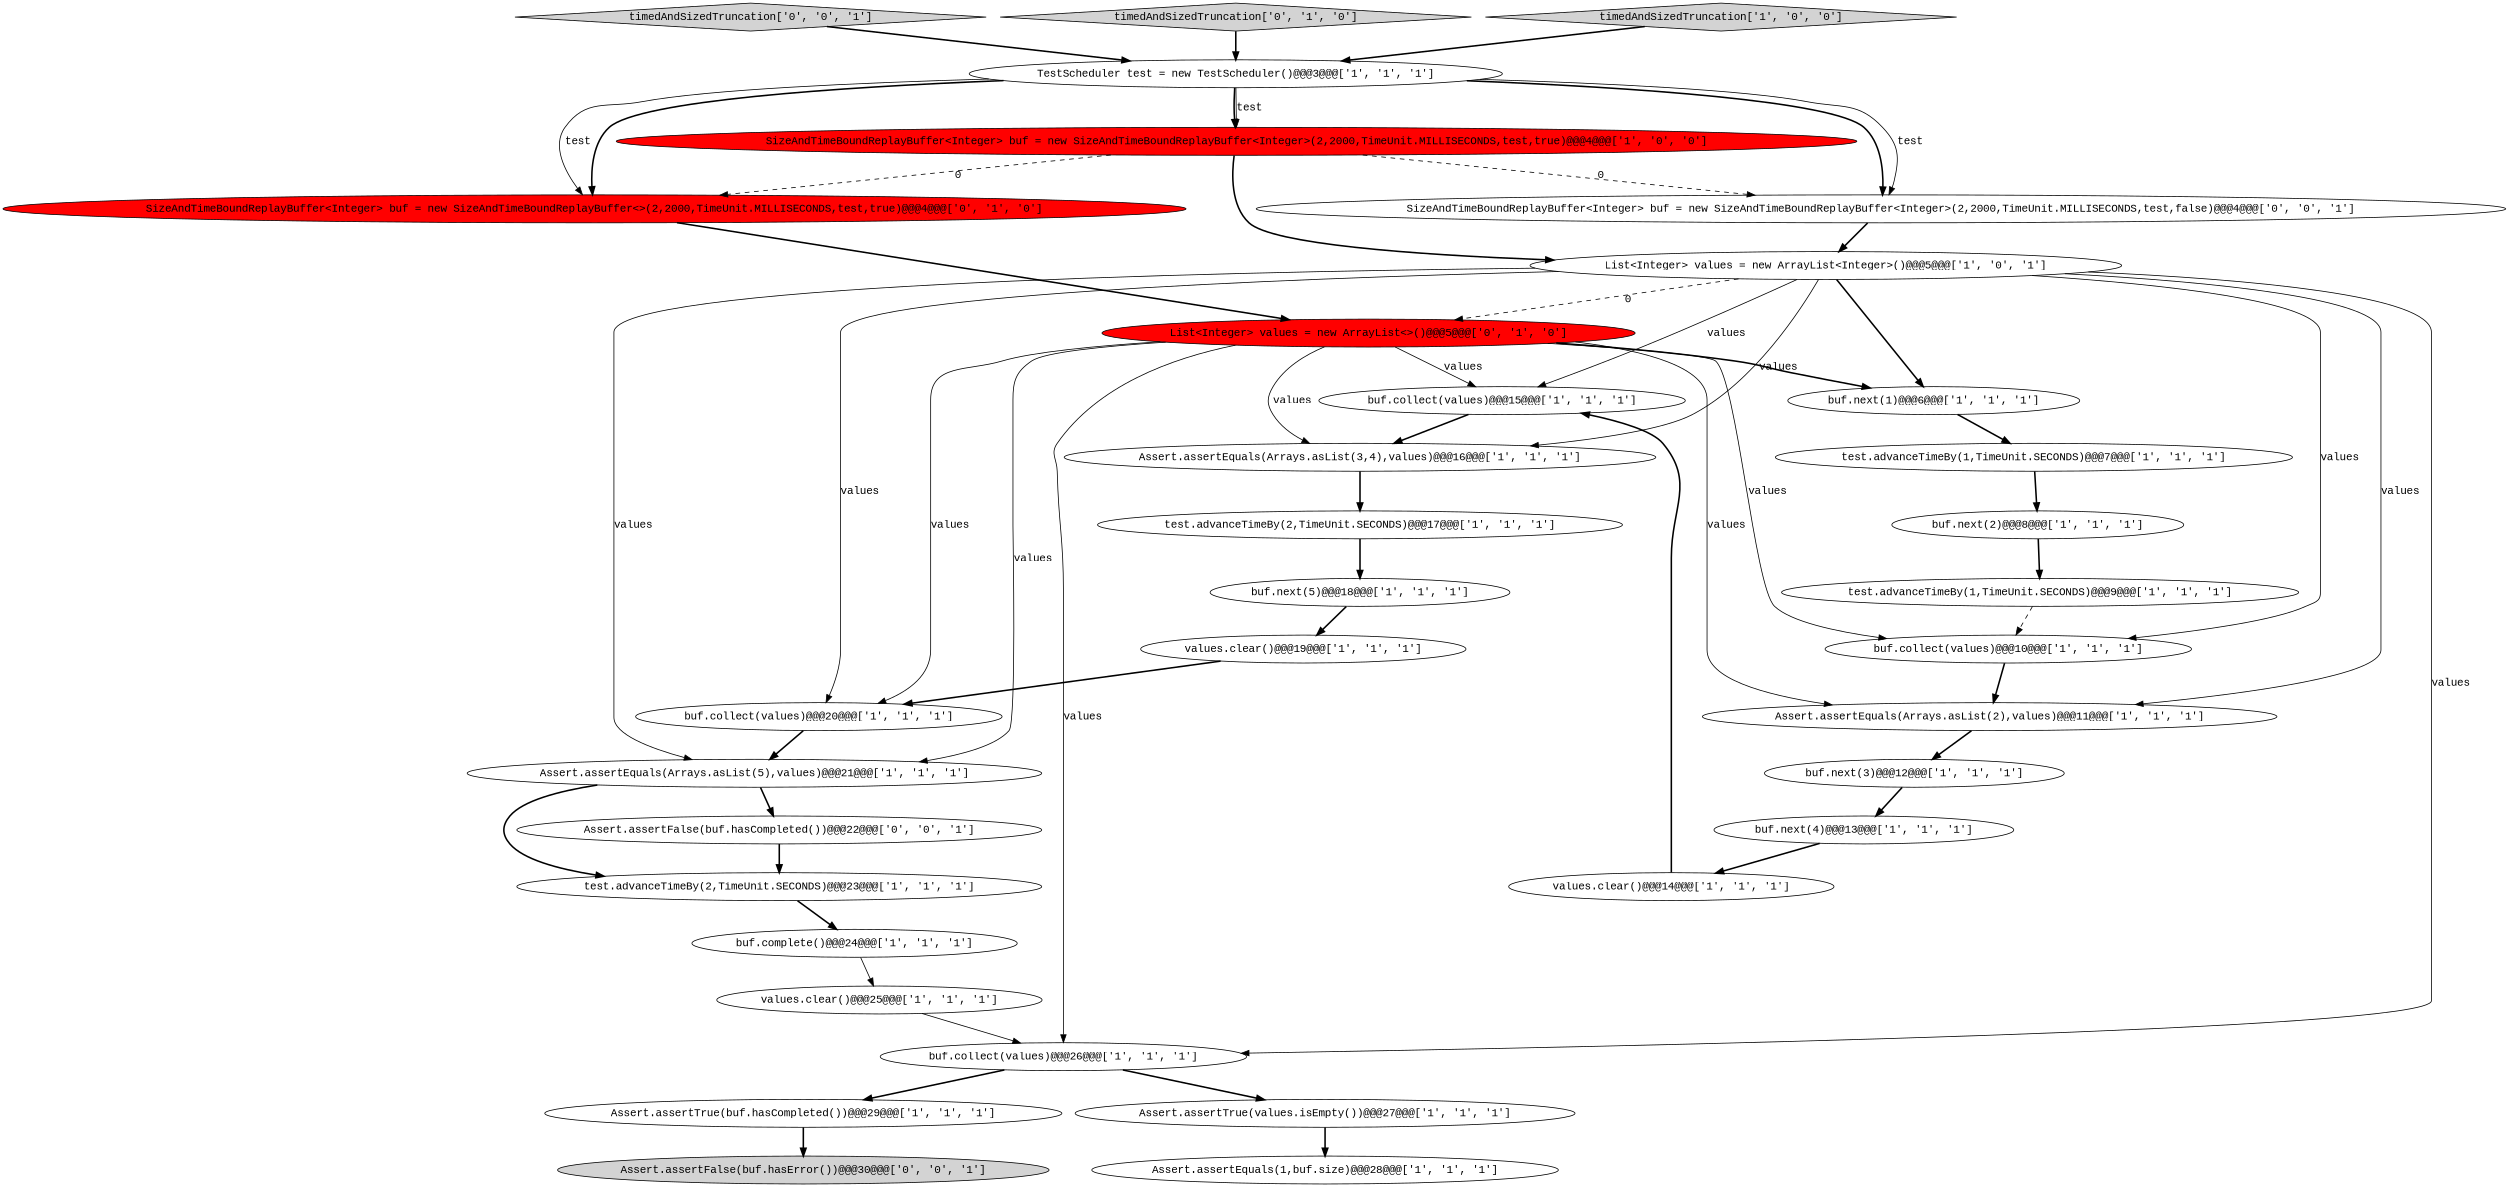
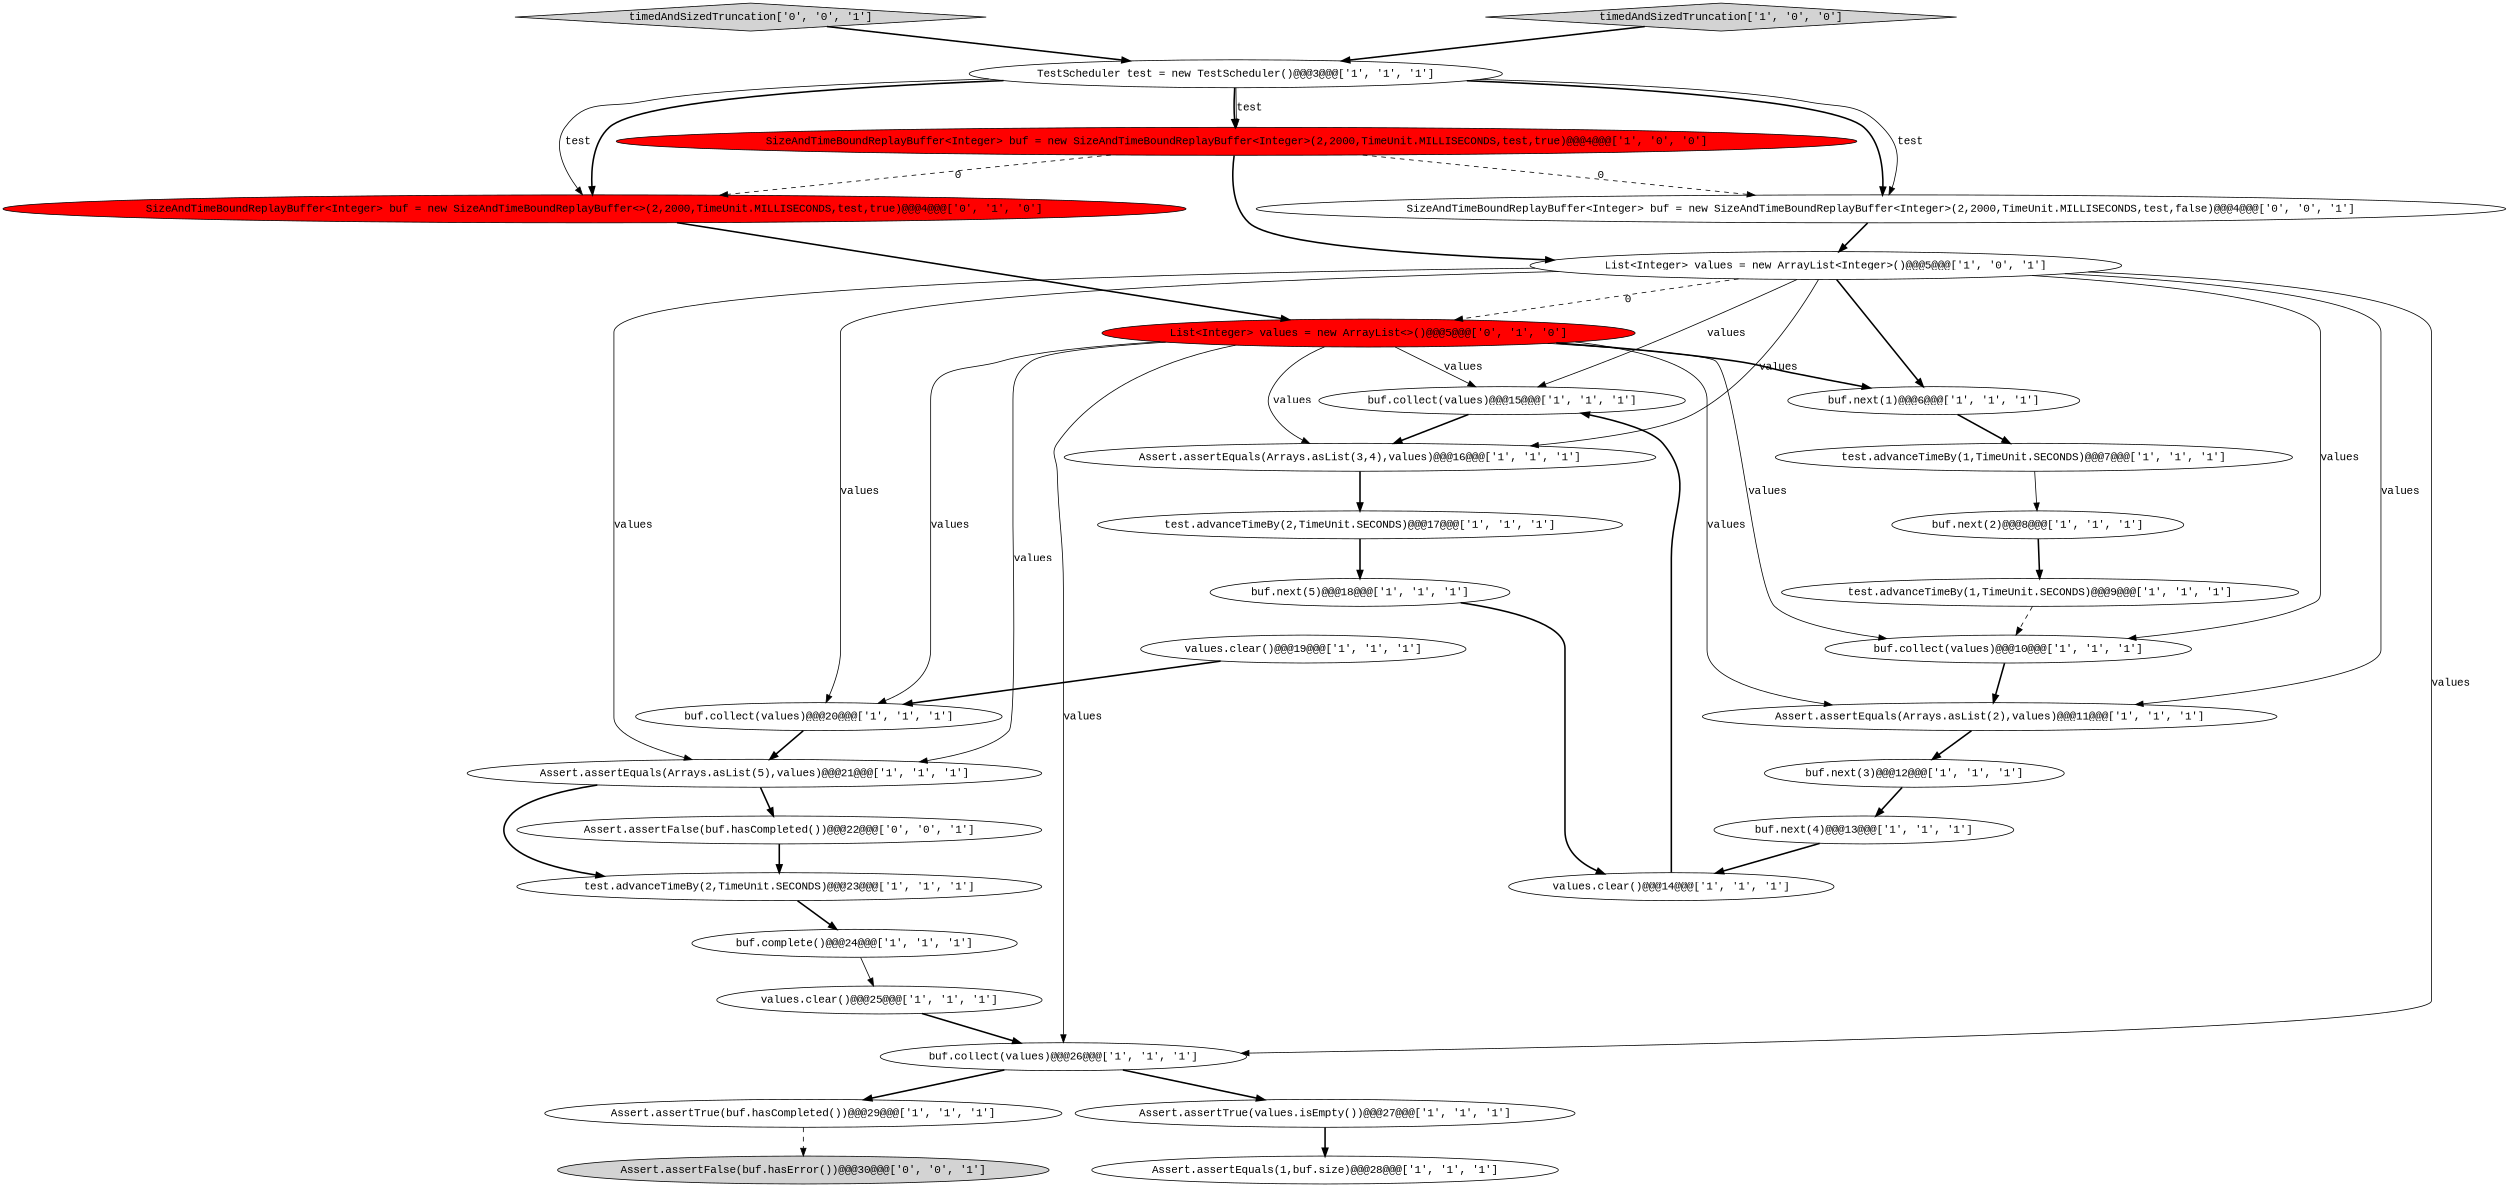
(1236, 17) -> none
(2036, 487) -> (2036, 487)
(1334, 618) -> (1565, 707)
(967, 1027) -> (967, 1027)
(803, 1138) -> (803, 1138)
